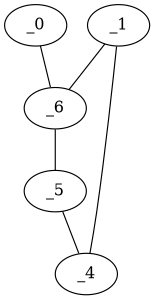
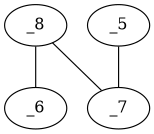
(36, 25) -> none
(119, 25) -> (36, 25)
(55, 150) -> none
(86, 274) -> (119, 108)
